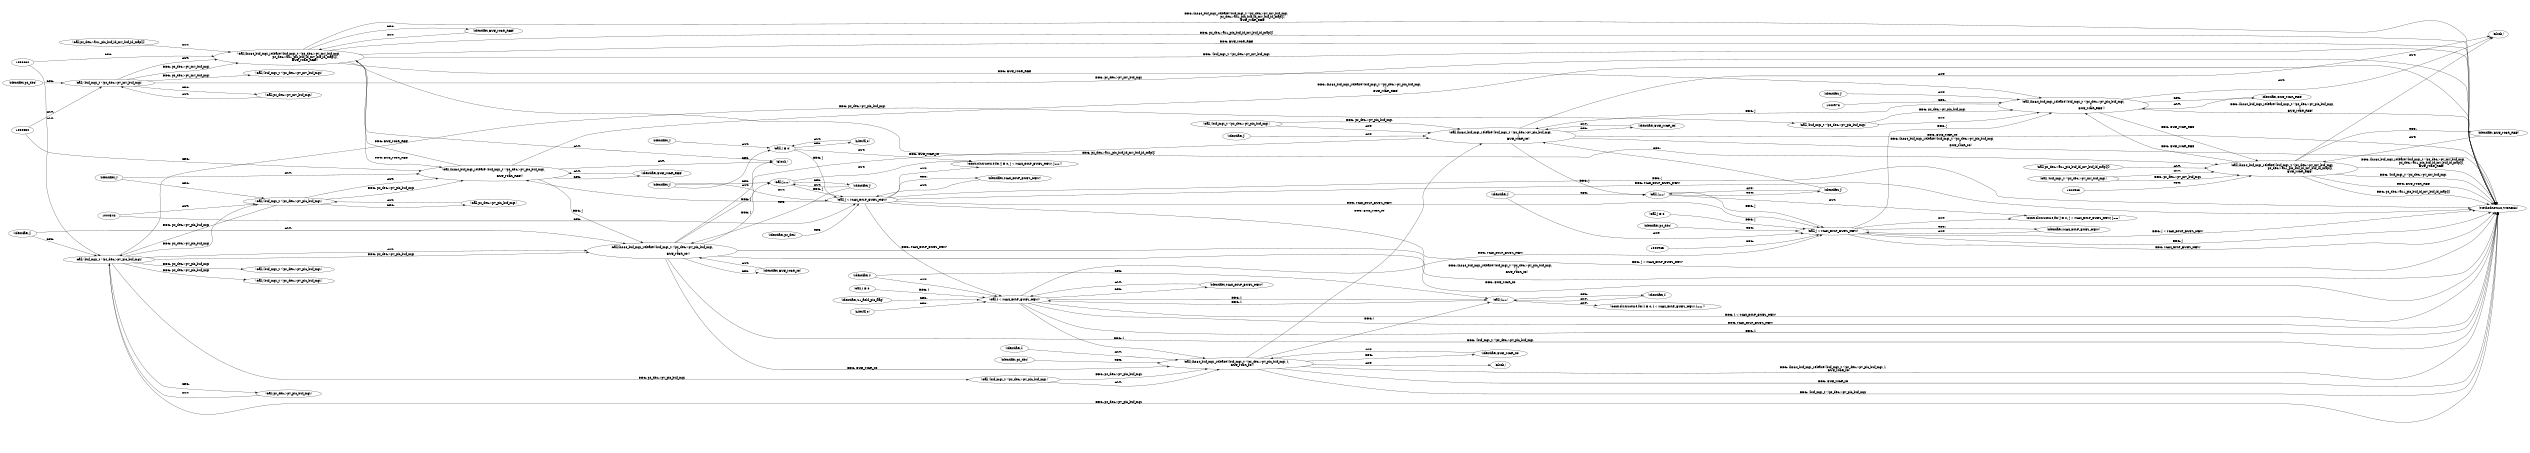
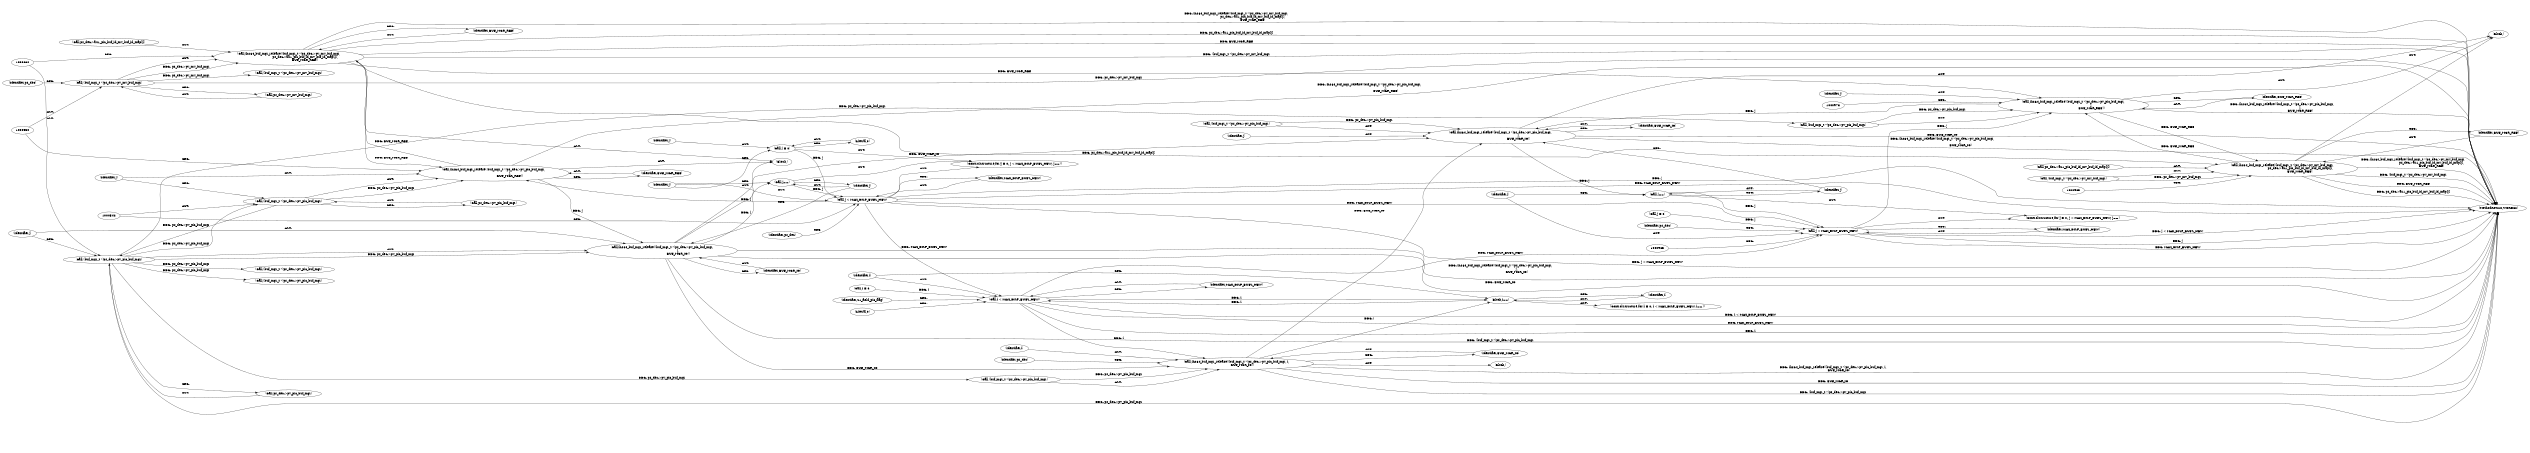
(1500, 300) -> (1500, 300)
